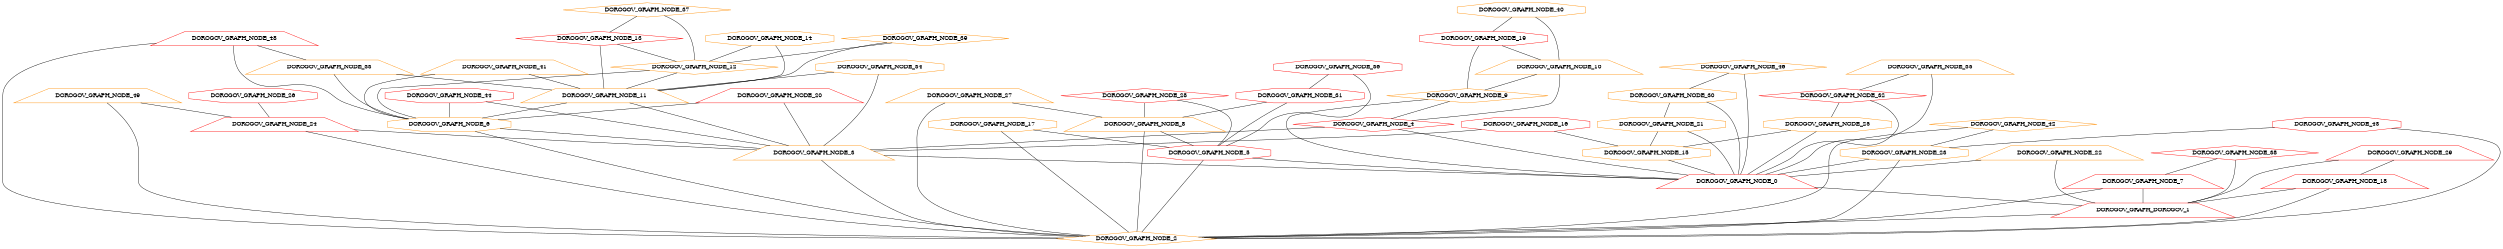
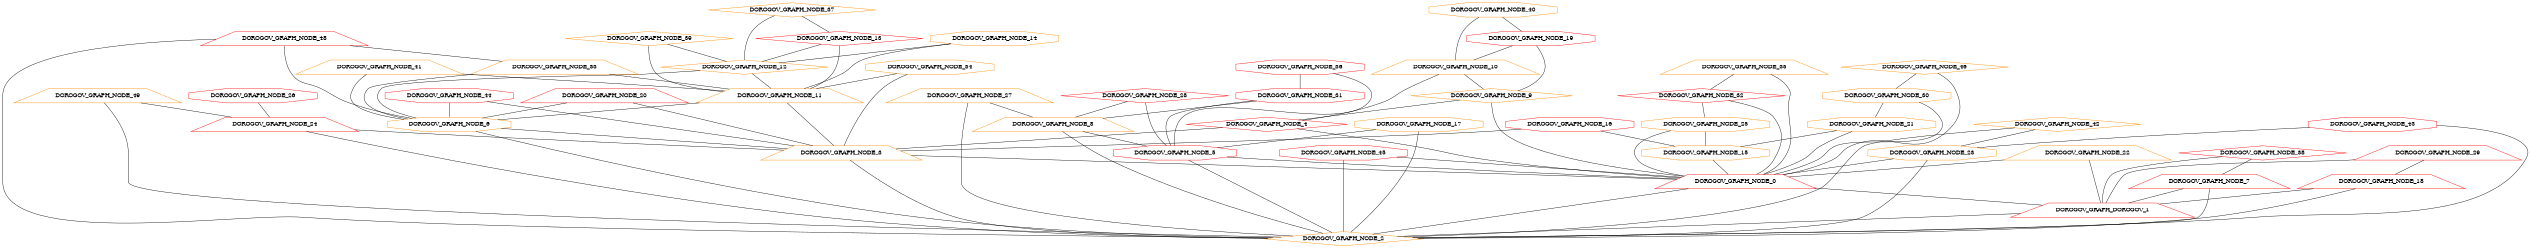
none -> (1343, 153)
none -> (1530, 211)
